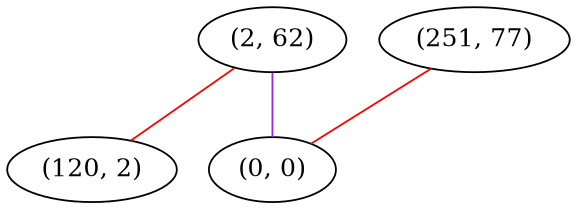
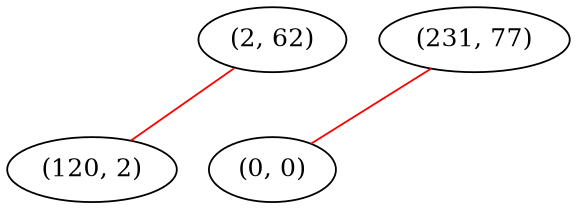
(474, 40) -> (474, 40)
(272, 105) -> none
